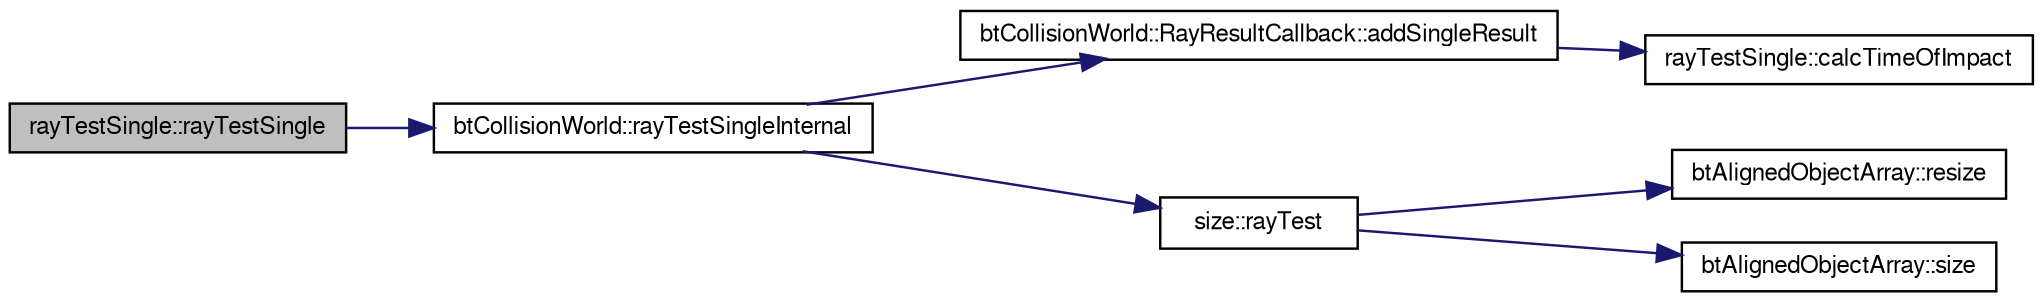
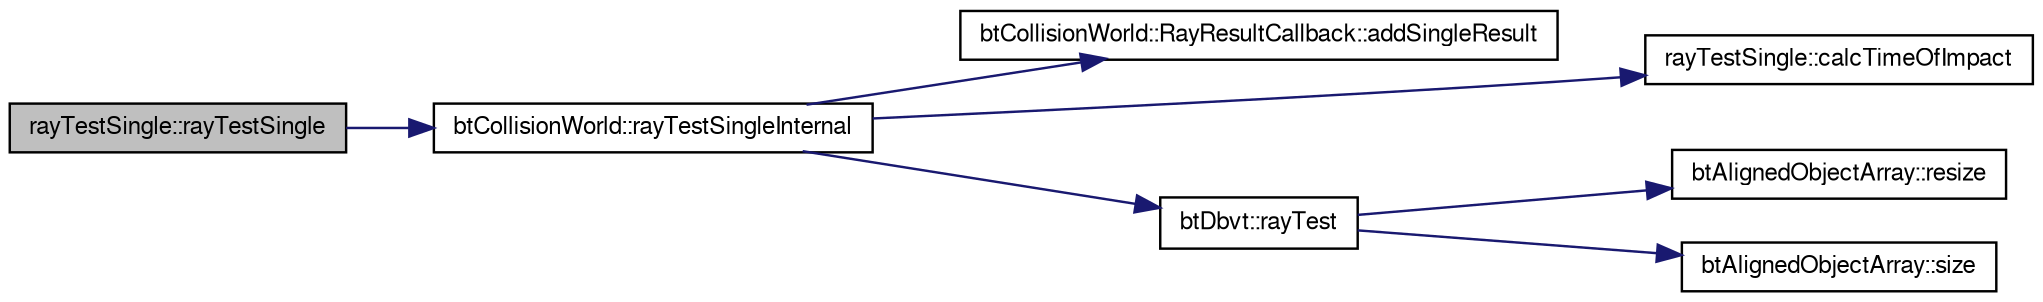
(1589, 49) -> (1247, 100)
(1259, 223) -> (1259, 223)
